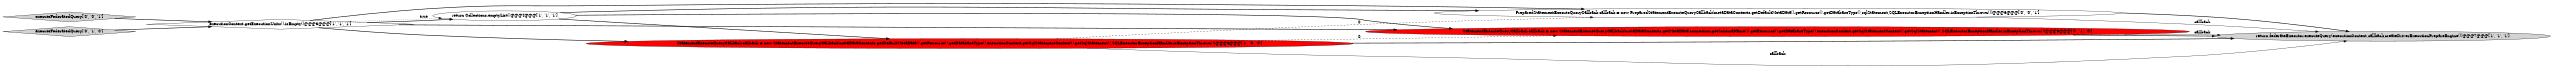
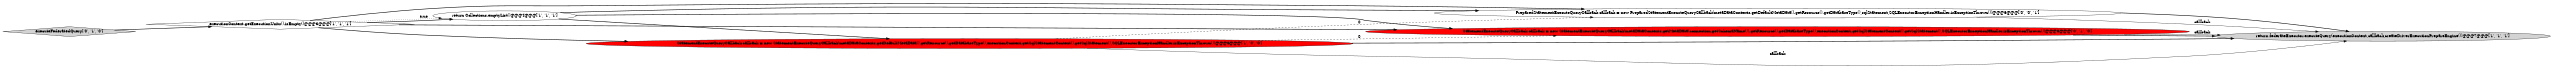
(69, 17) -> none
